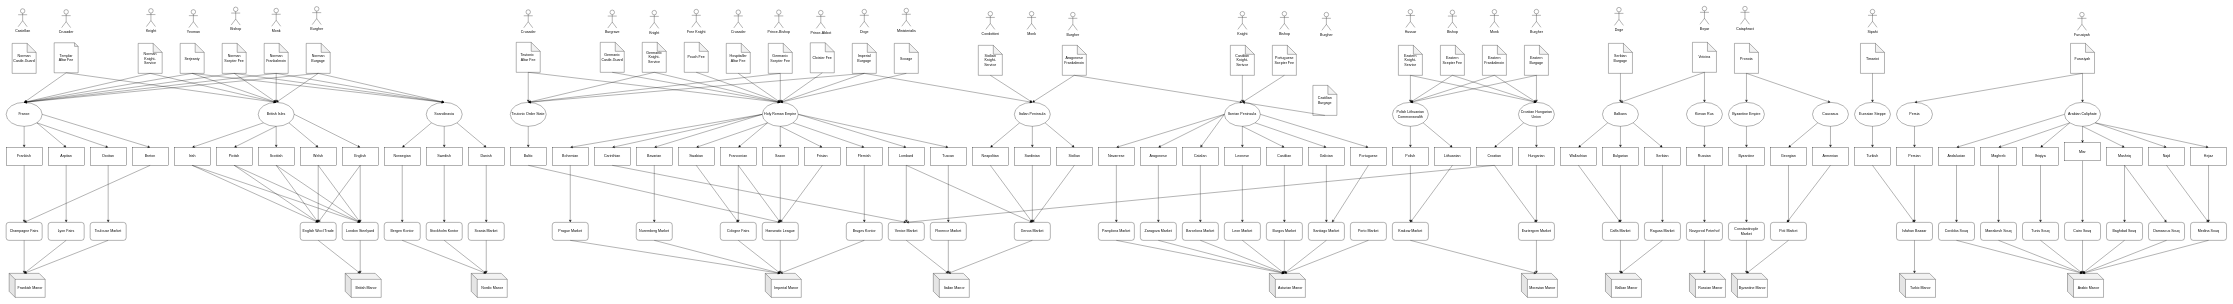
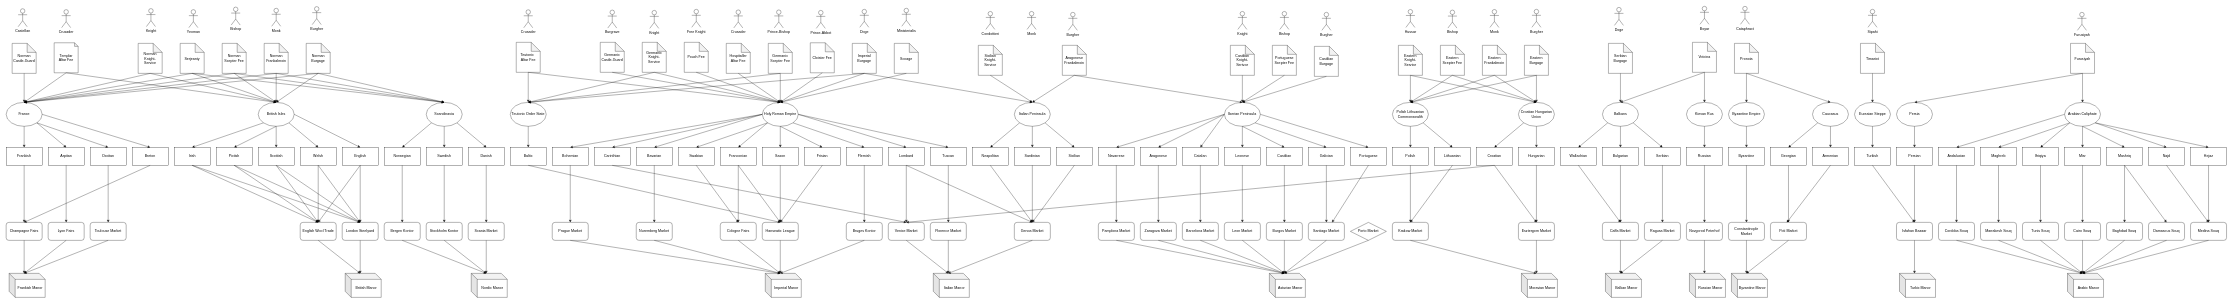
none -> (24, 98)
(1325, 100) -> (1326, 61)
(2082, 152) -> (2082, 156)
(1368, 231) -> (1368, 231)
